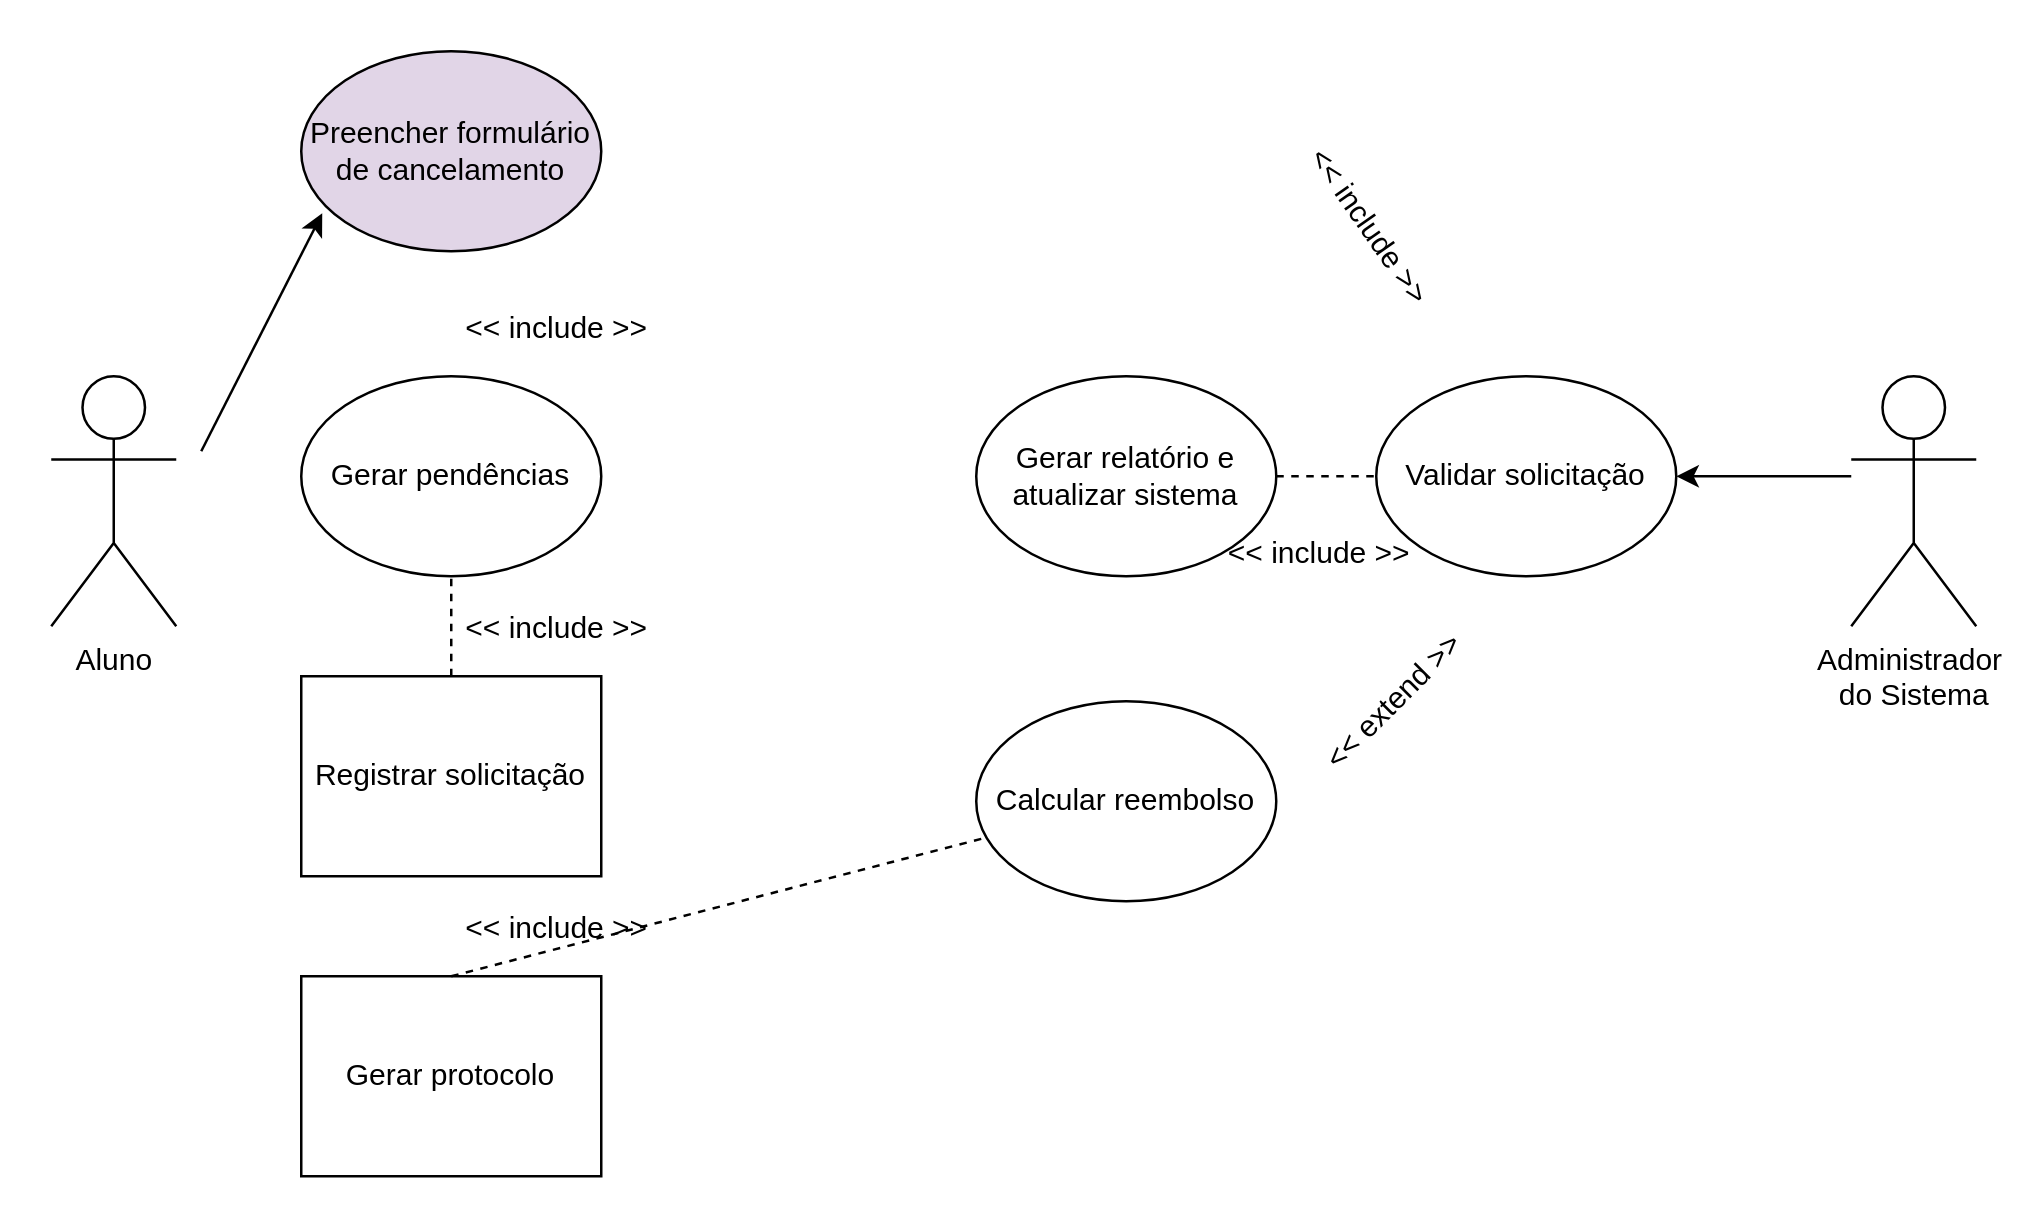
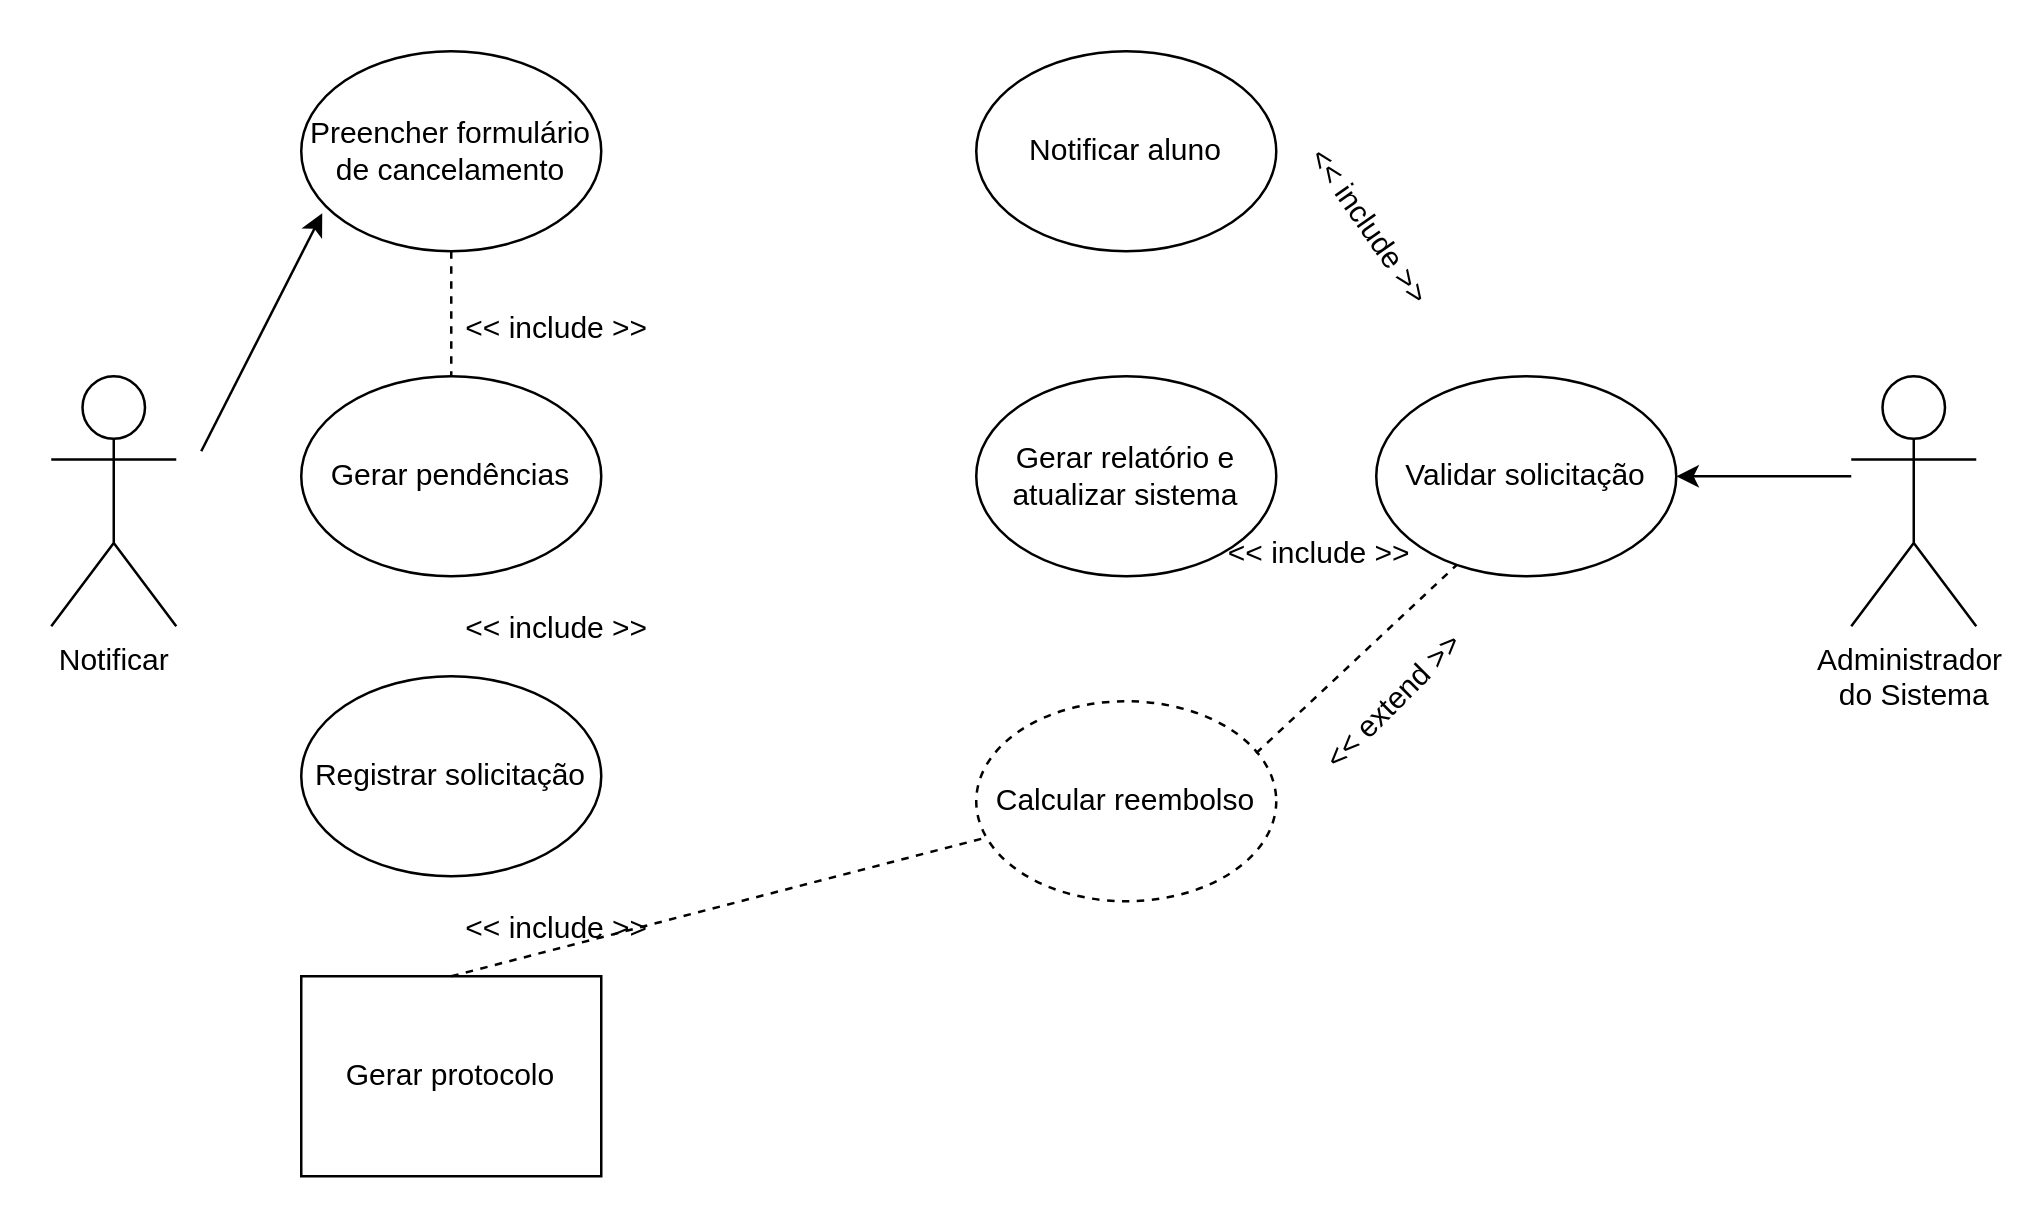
(451, 151) -> (451, 151)
none -> (1126, 151)
none -> (451, 313)
(1325, 476) -> none
(451, 627) -> none
none -> (1356, 659)
(115, 662) -> (115, 662)
(451, 776) -> (451, 776)
(1126, 801) -> (1126, 801)
